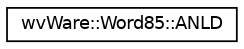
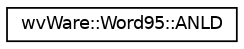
(122, 25) -> (122, 25)
